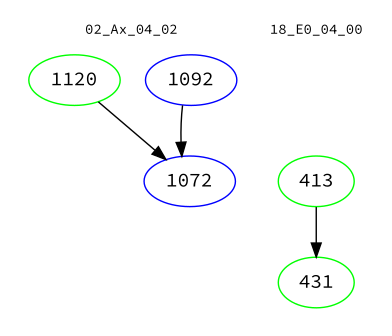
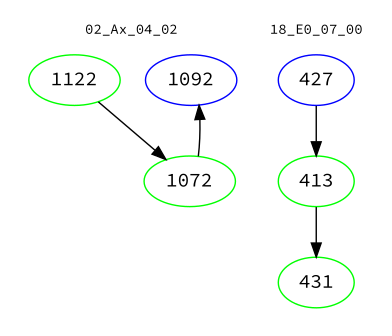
(317, 30) -> (317, 30)
(74, 80) -> (74, 80)
none -> (316, 80)
(181, 124) -> (200, 138)
(190, 181) -> (190, 181)
